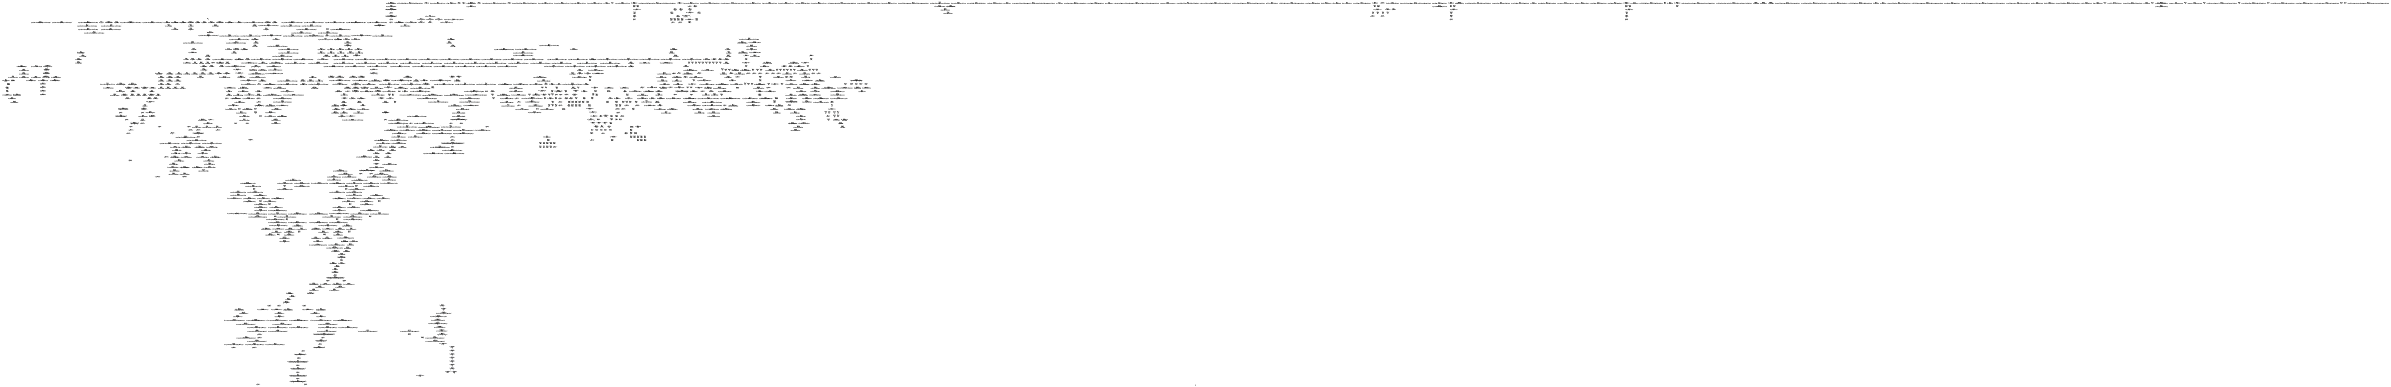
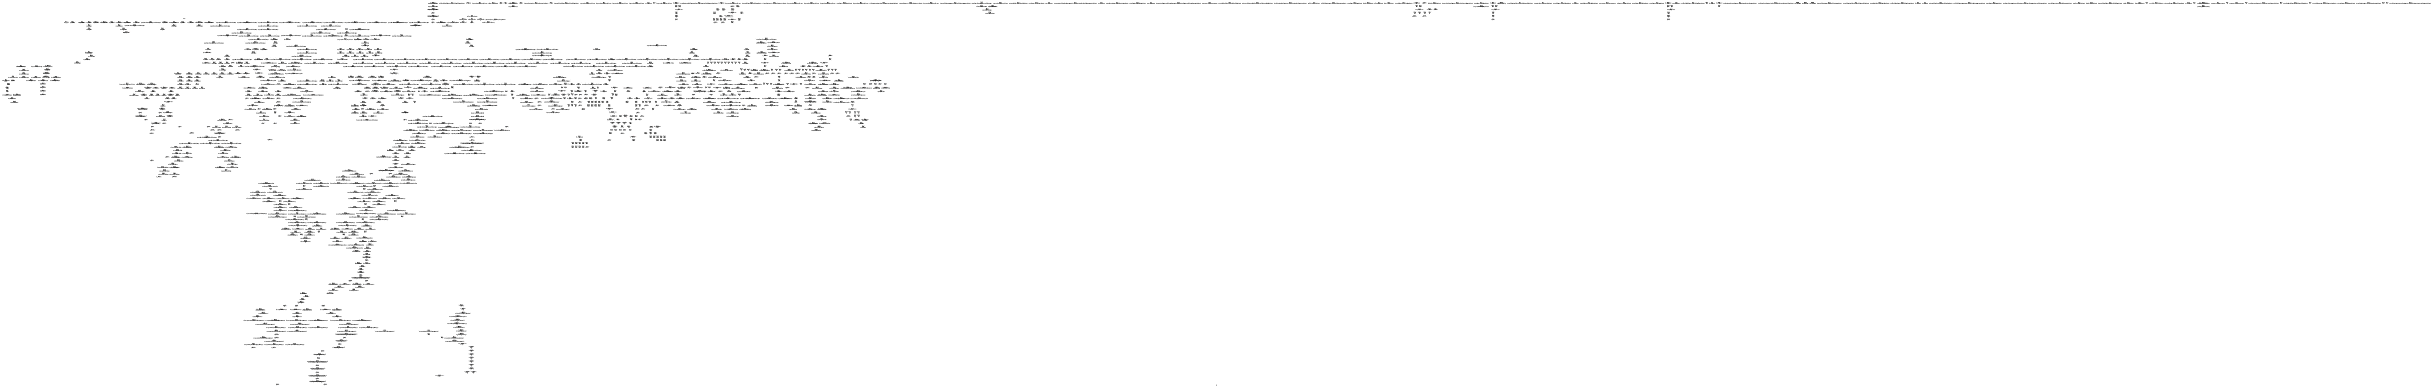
none -> (209, 22)
